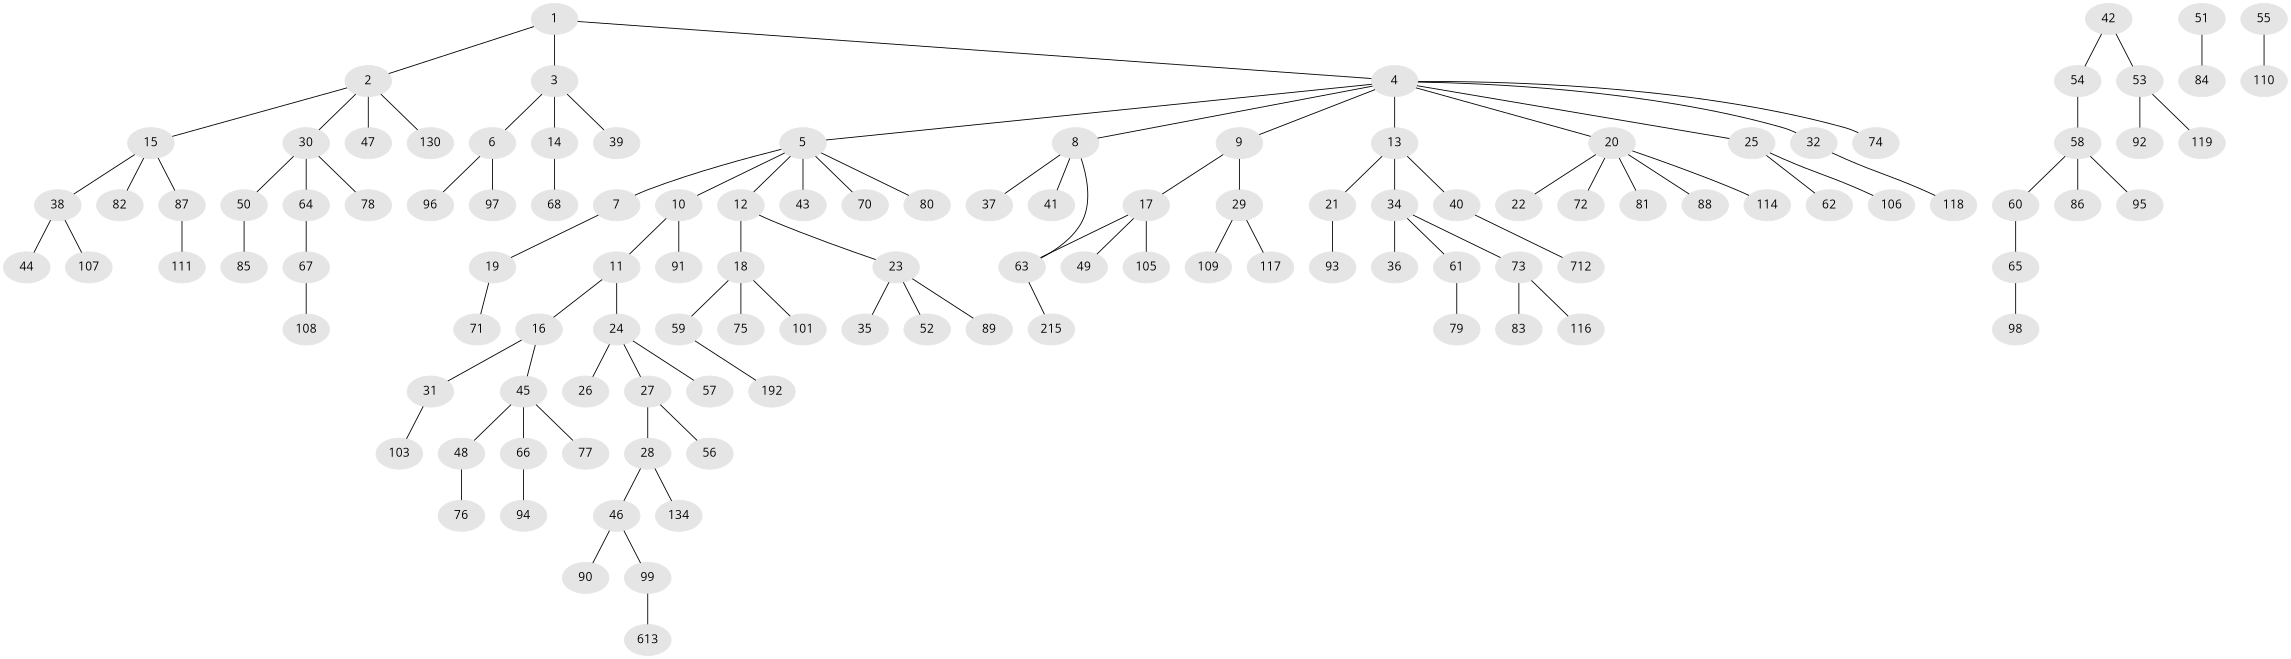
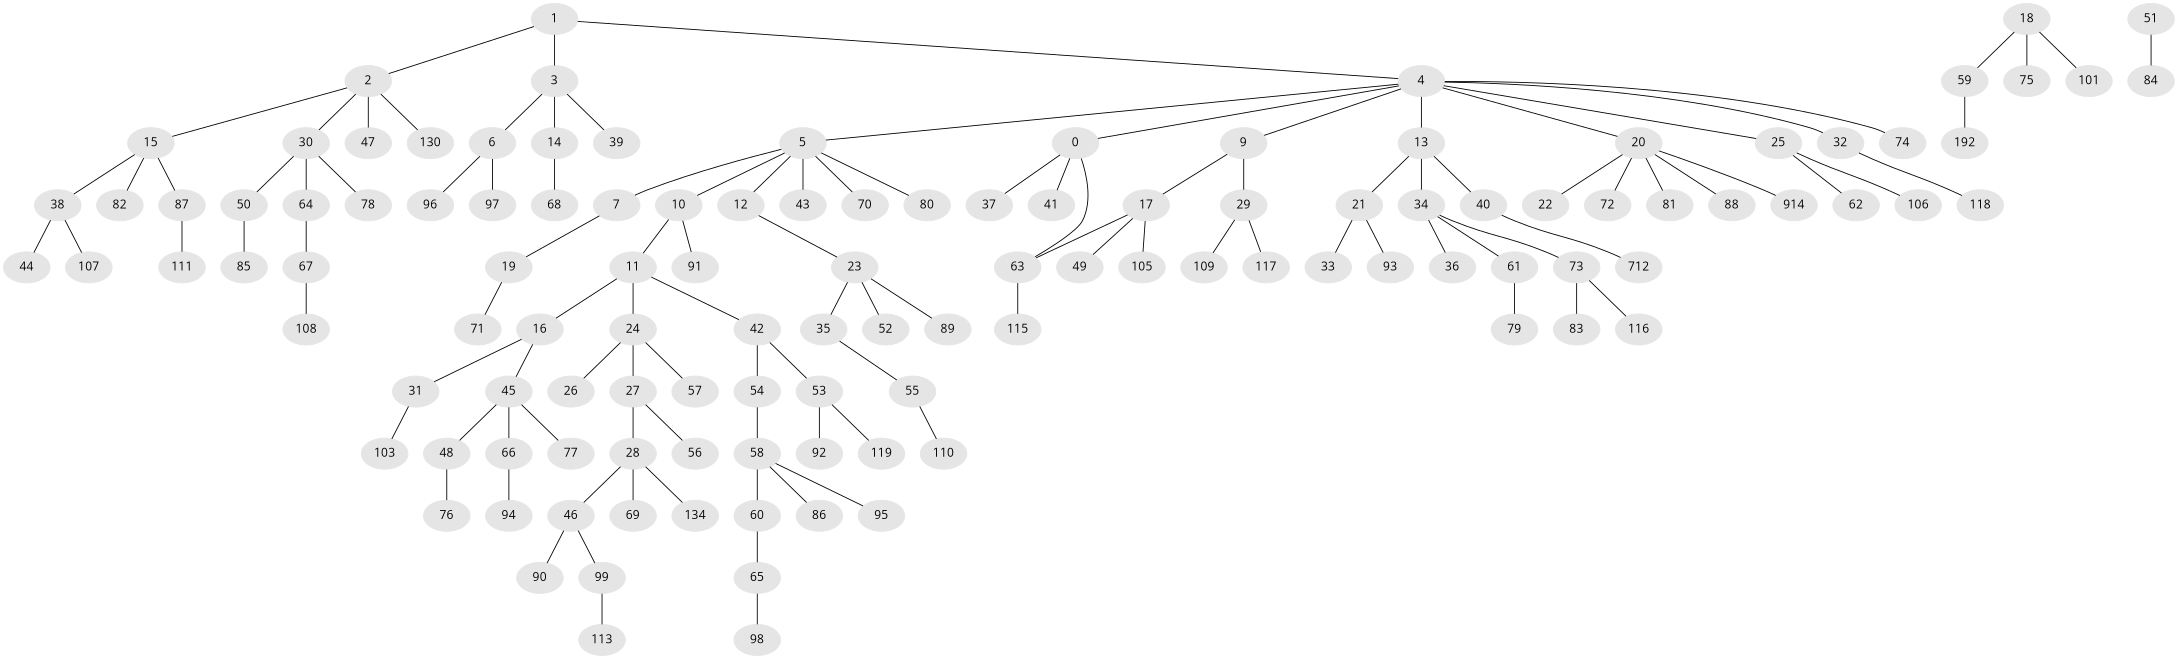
(1076, 143) -> (1076, 143)
(1767, 205) -> (1794, 205)
(741, 236) -> none
none -> (1328, 267)
none -> (695, 298)
(1051, 329) -> (1018, 329)
none -> (868, 361)
none -> (633, 516)
(648, 640) -> (602, 640)
